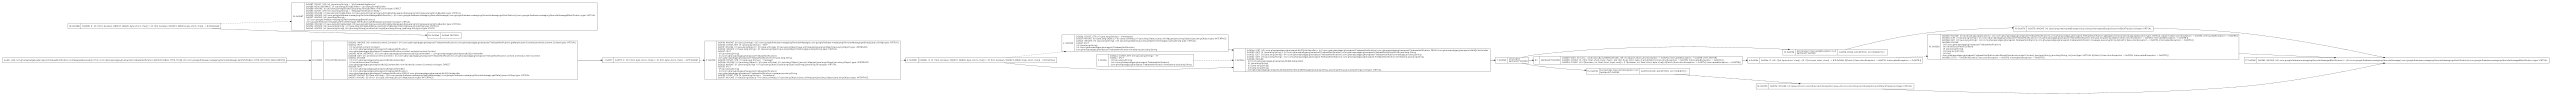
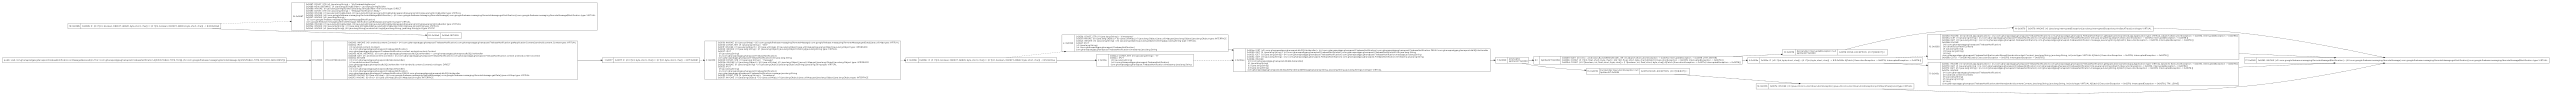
(1655, 47) -> (1757, 55)
(1118, 70) -> (1076, 60)
none -> (2083, 74)
